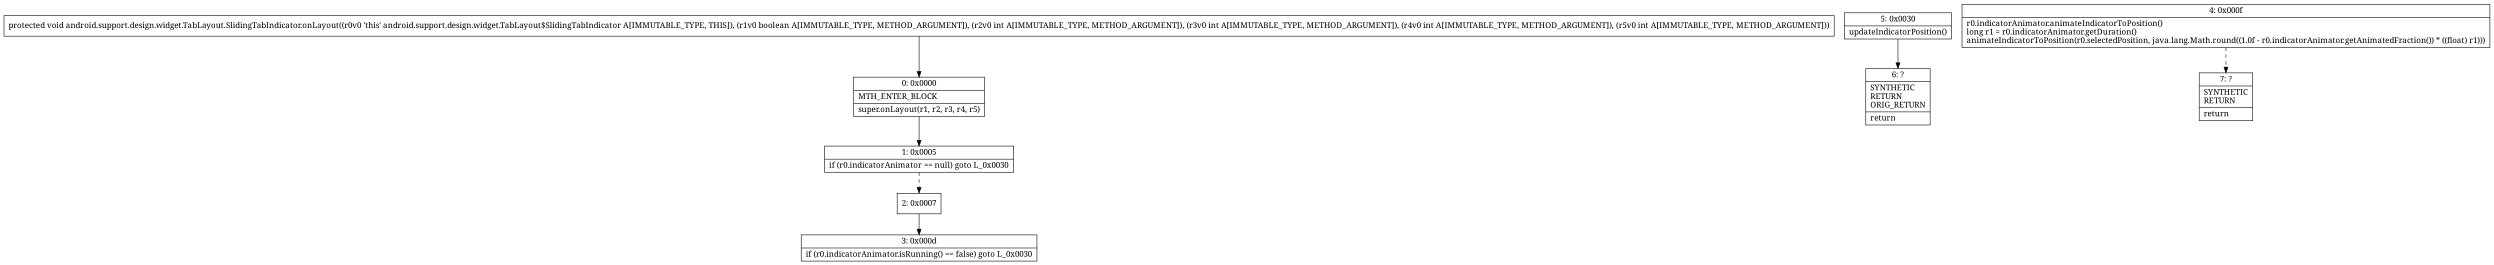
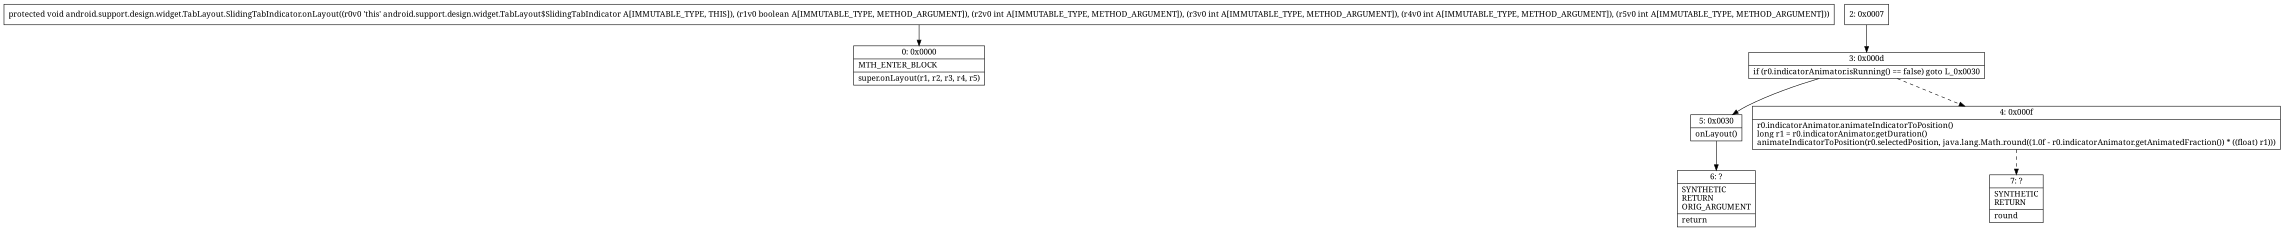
(1898, 32) -> (1716, 134)
none -> (1928, 91)
none -> (1777, 93)
(1898, 105) -> (1716, 207)
(2217, 114) -> (2006, 216)
(919, 159) -> none
